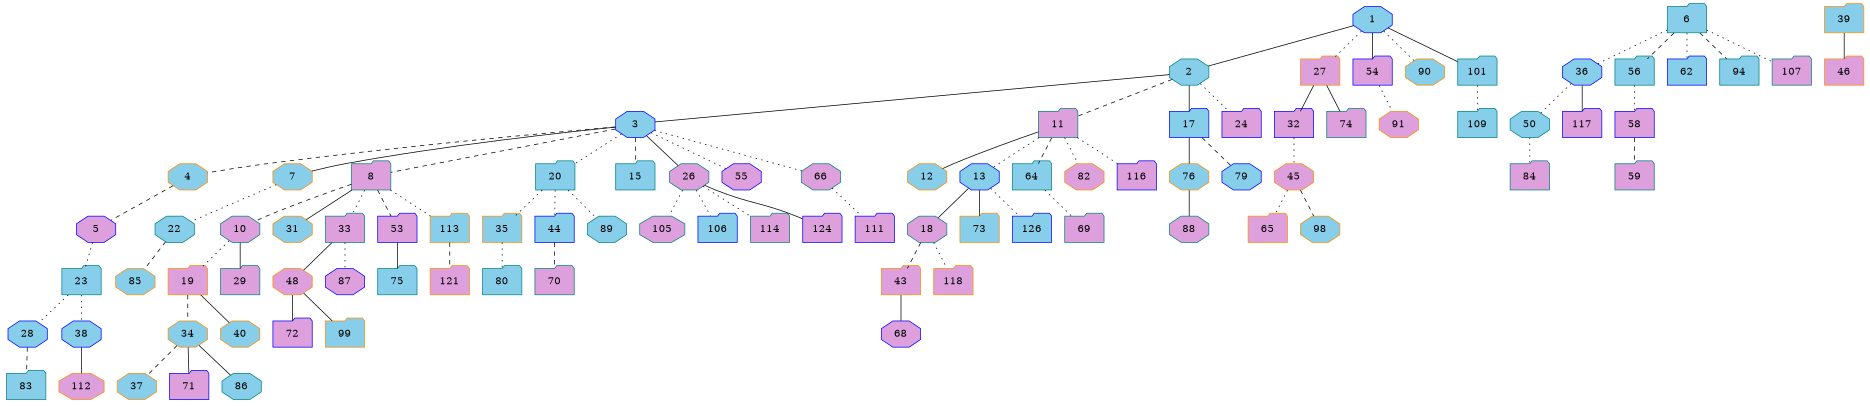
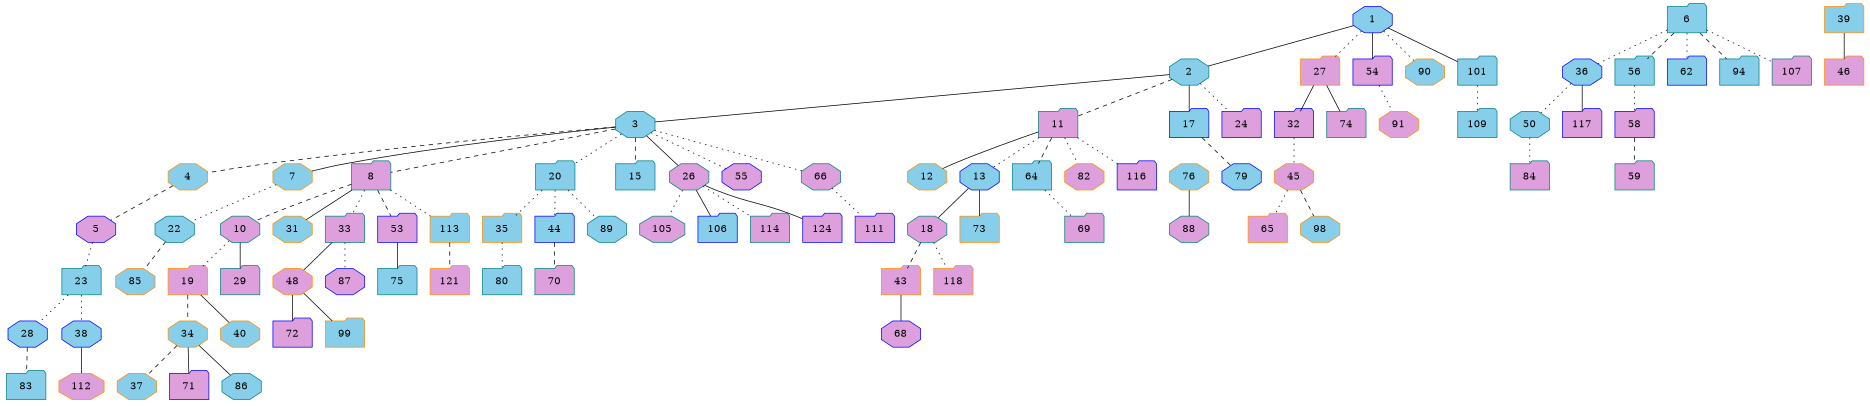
(635, 124) -> (635, 124)
(1189, 151) -> none
(703, 203) -> (703, 203)
(1032, 229) -> none
